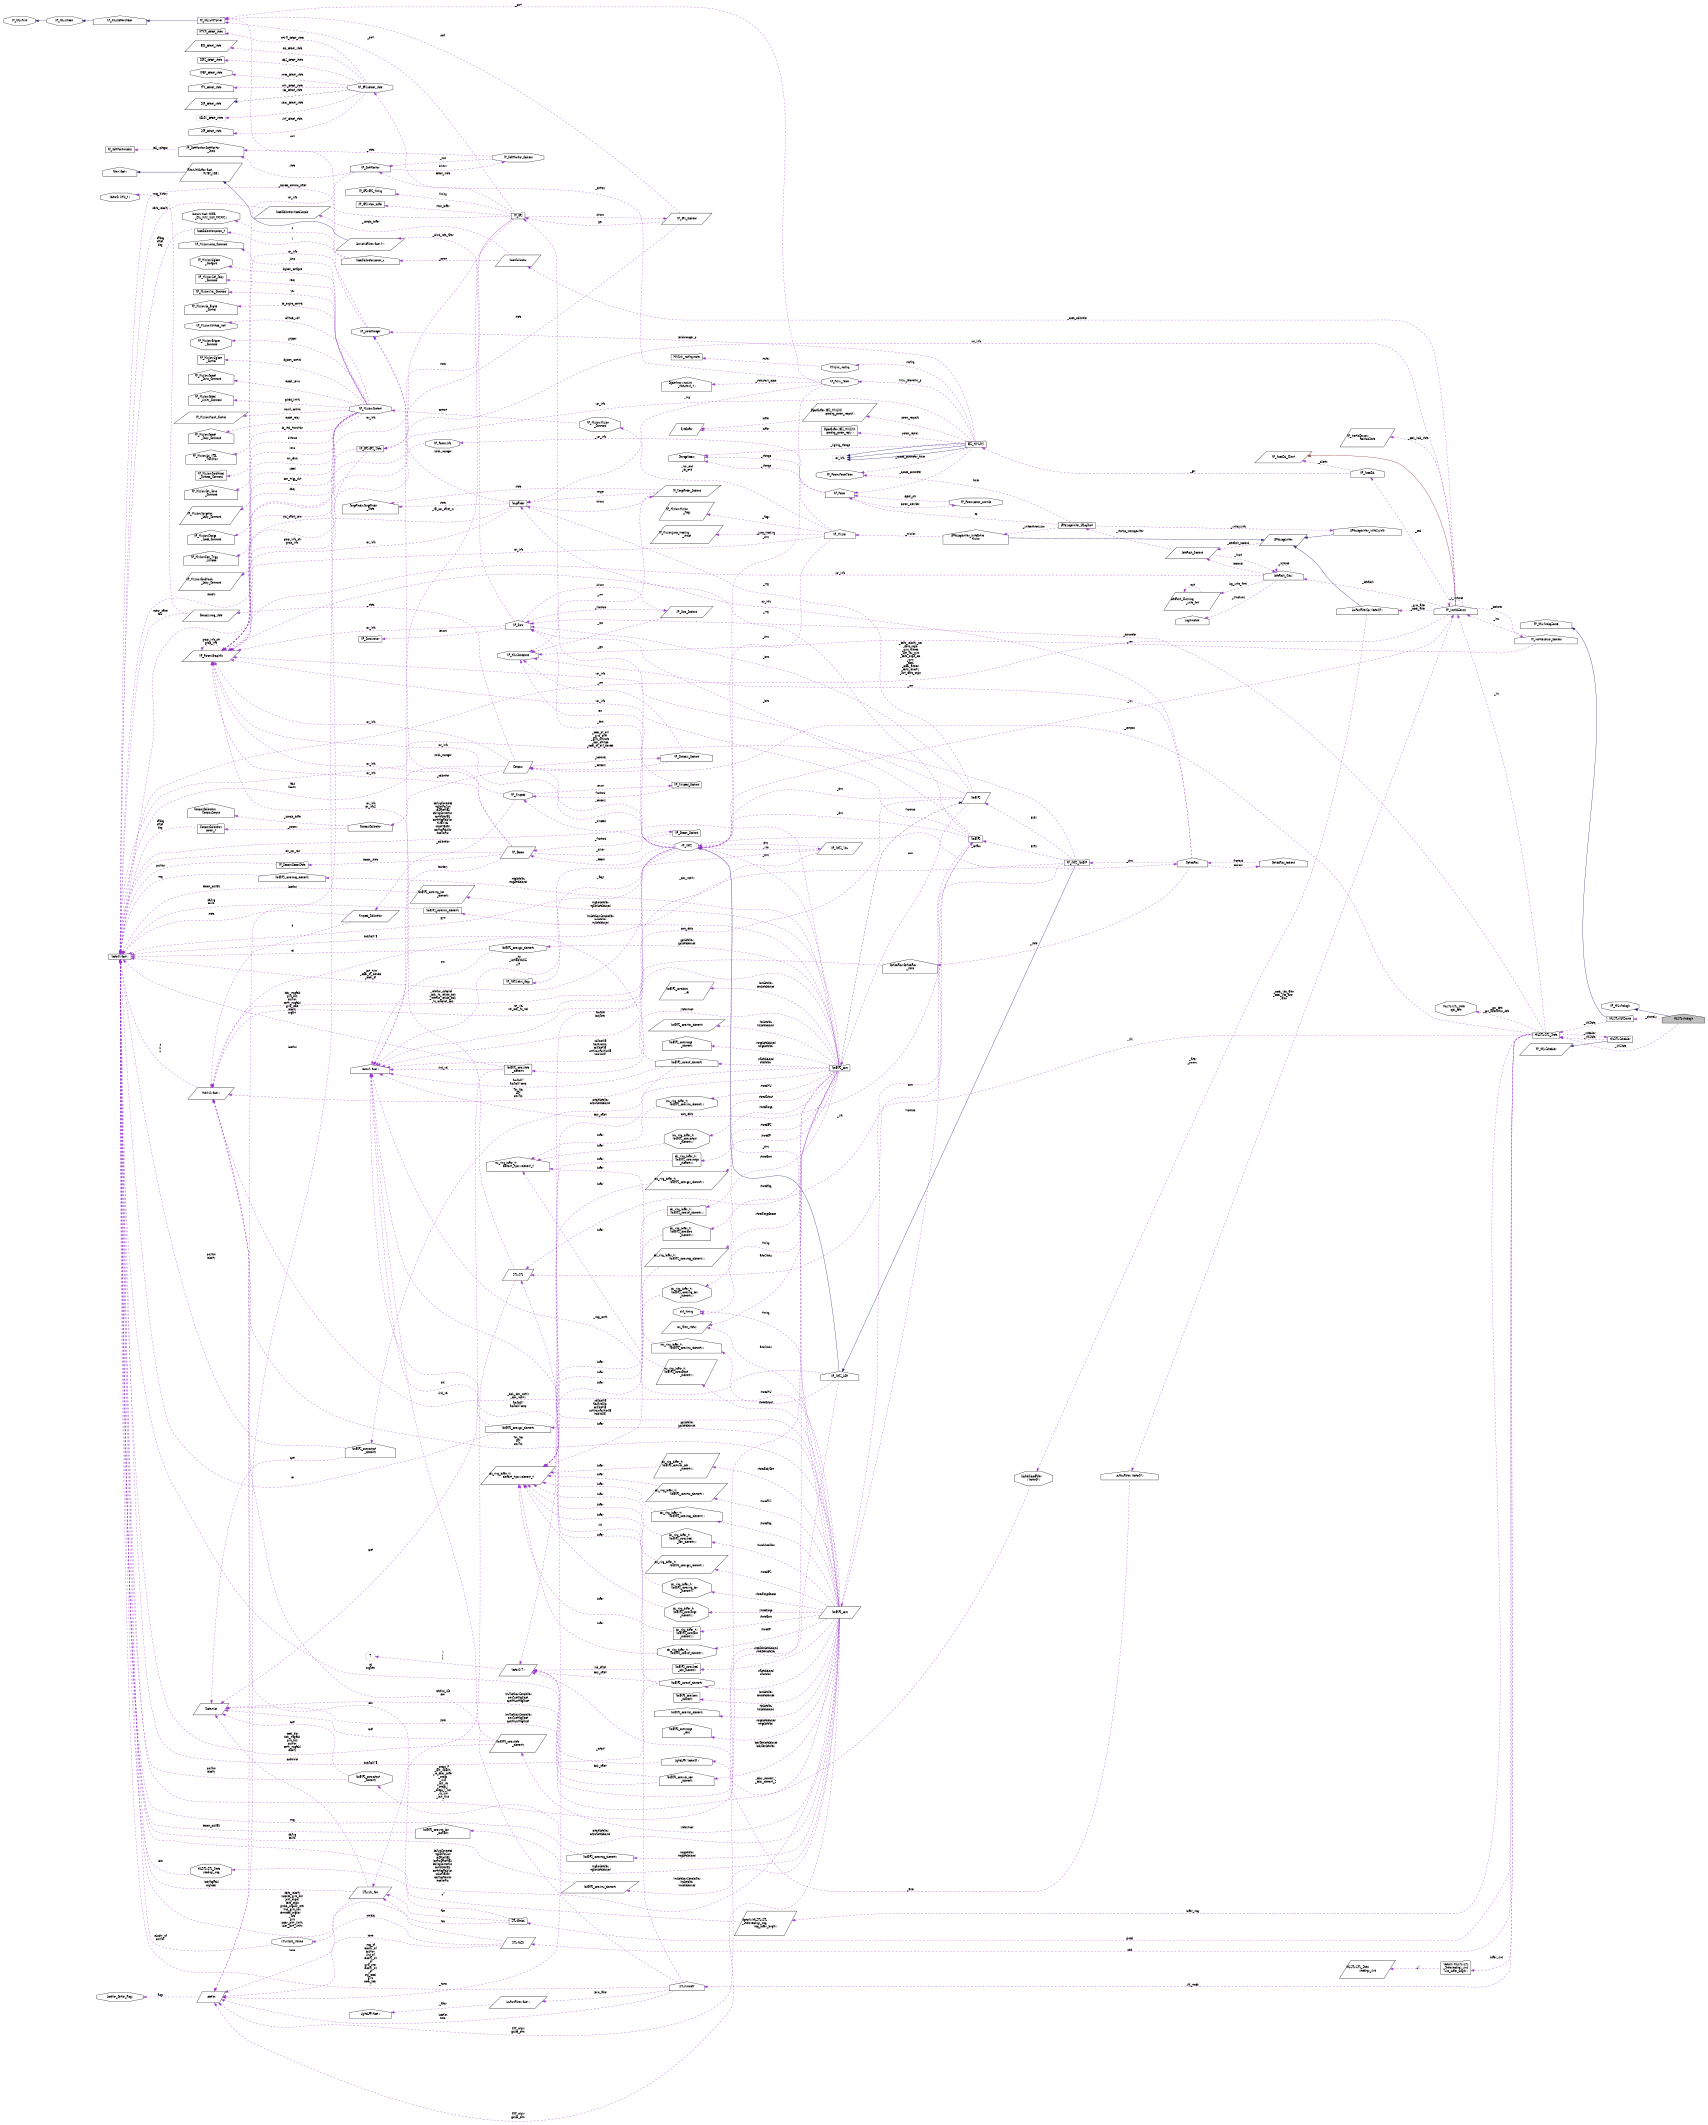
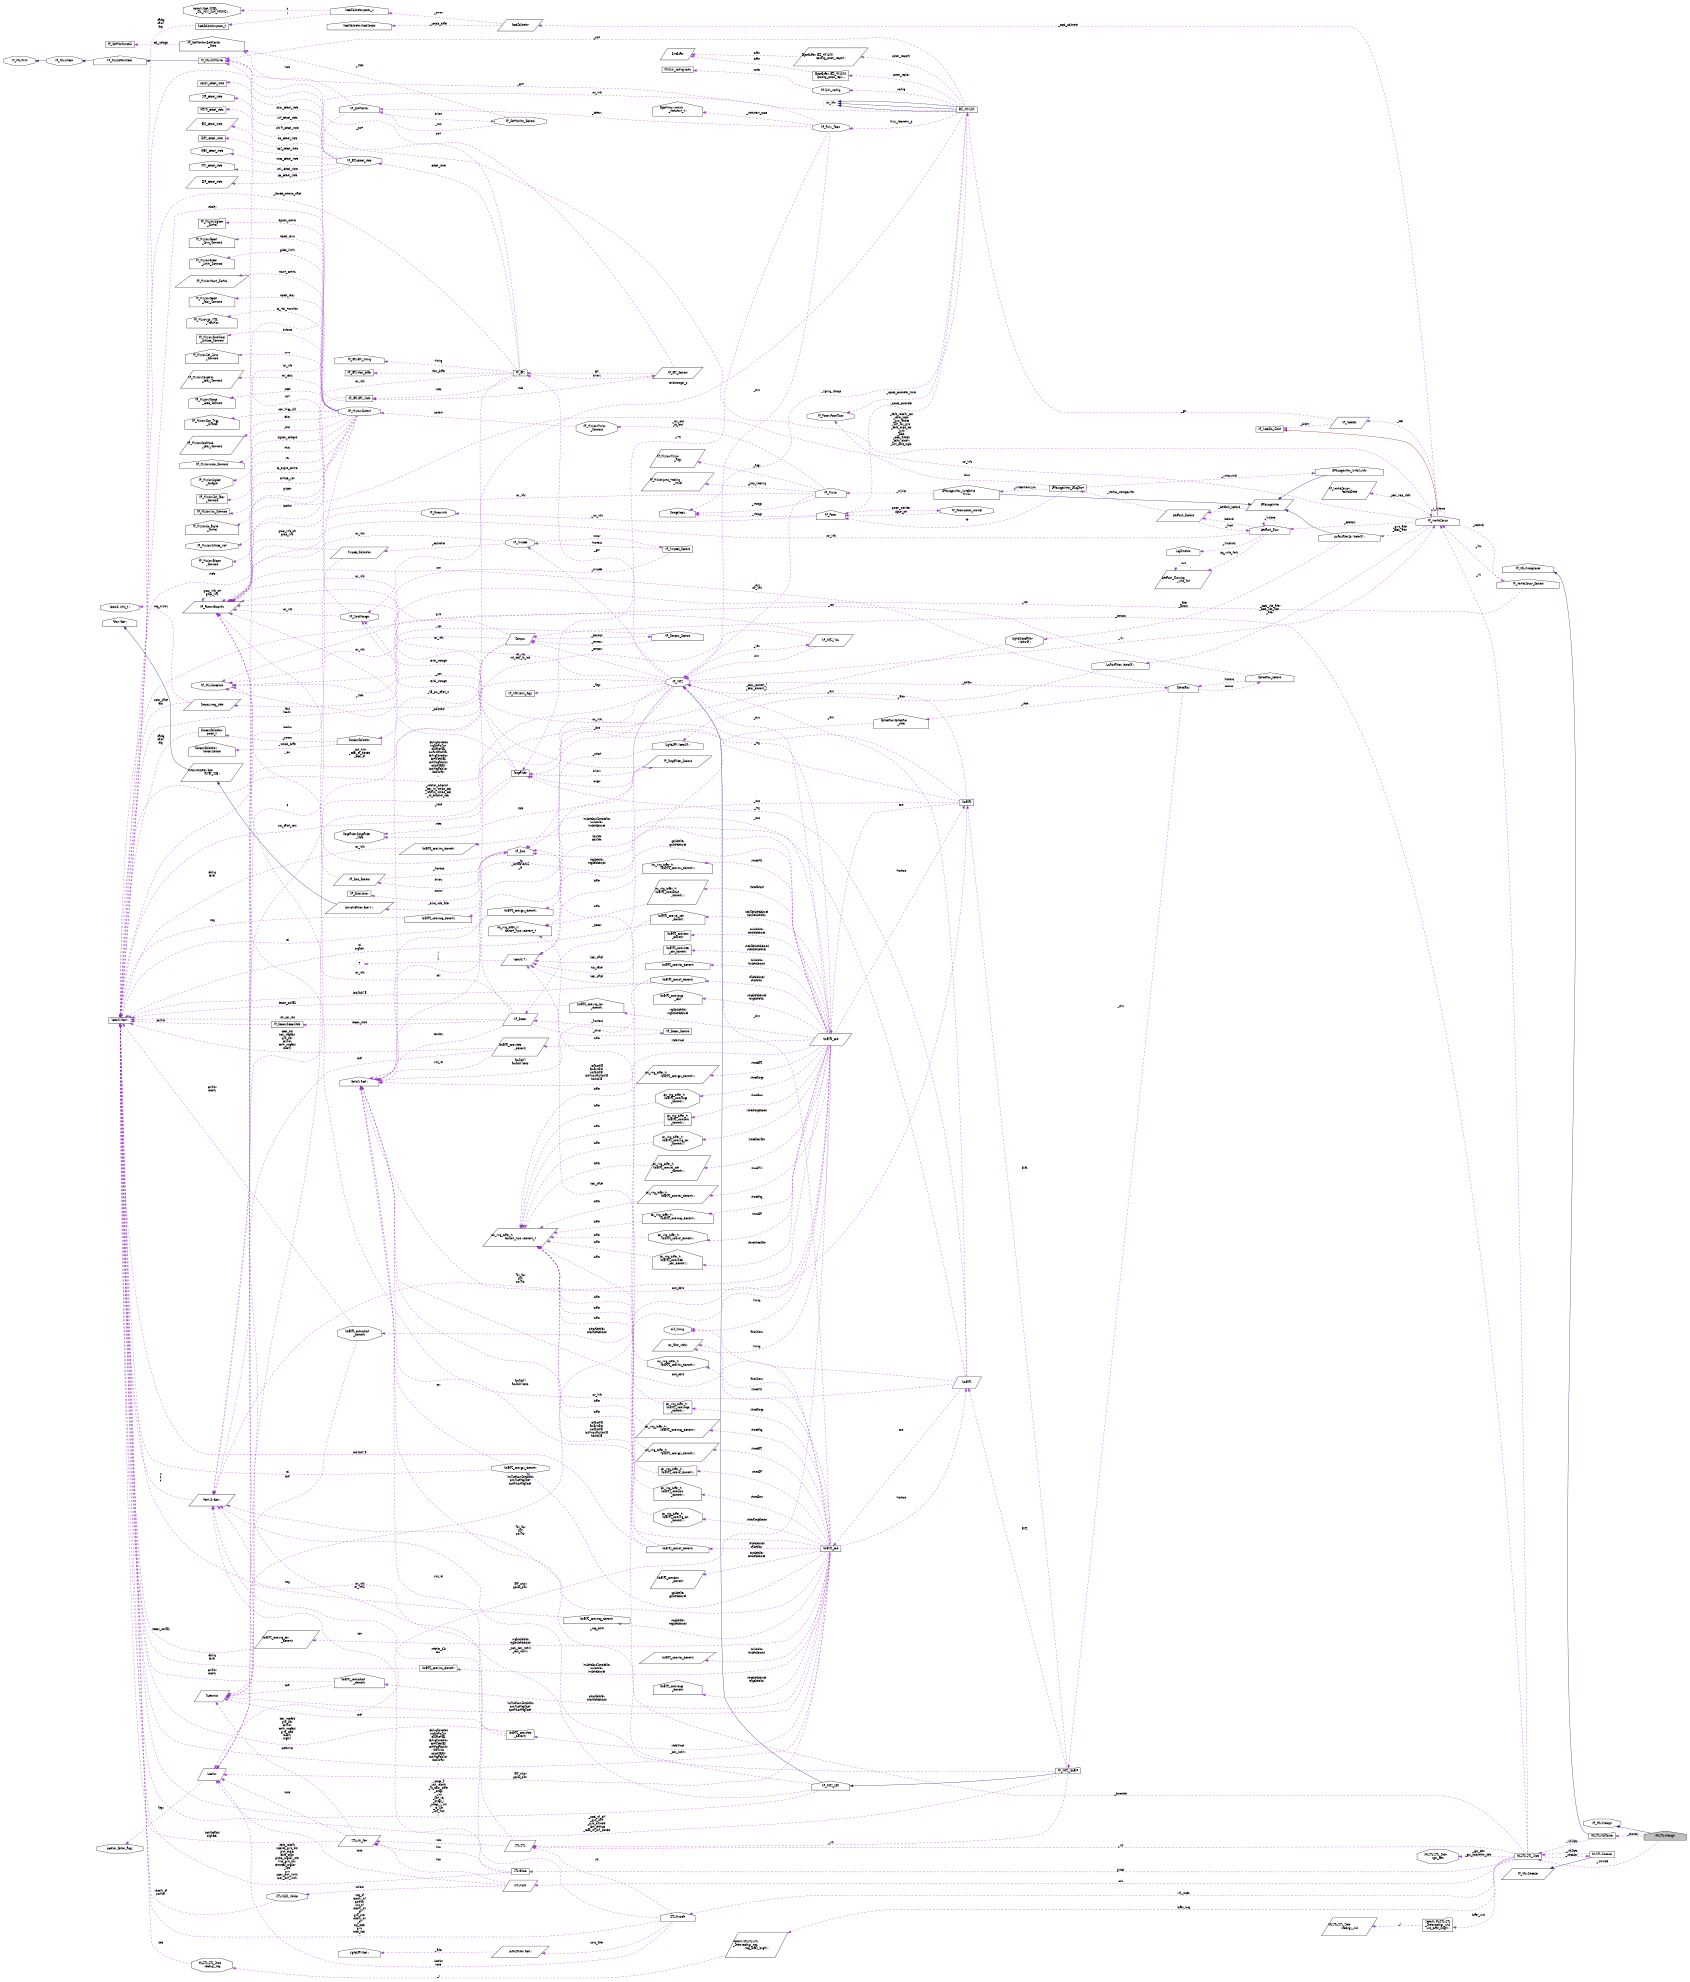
none -> (612, 39)
(294, 96) -> (294, 182)
(211, 118) -> (212, 84)
(292, 212) -> (359, 26)
(1283, 457) -> (1270, 429)
(1367, 473) -> (1349, 423)
(370, 508) -> (359, 836)
(129, 527) -> none
(924, 688) -> (697, 610)
(868, 913) -> (933, 1493)
(687, 991) -> (678, 1580)
(687, 1139) -> none
